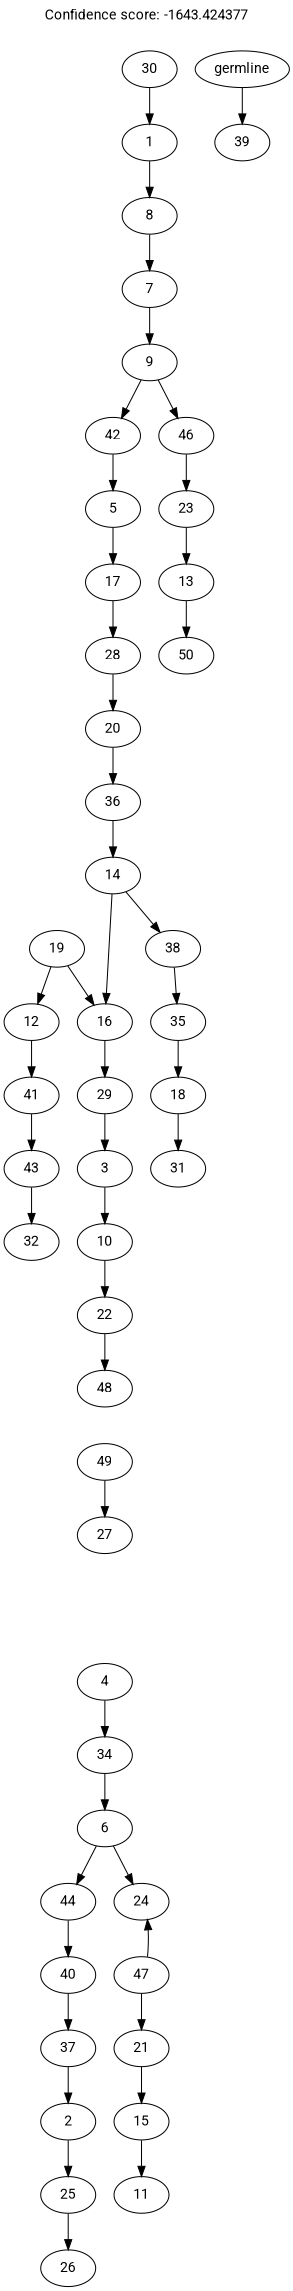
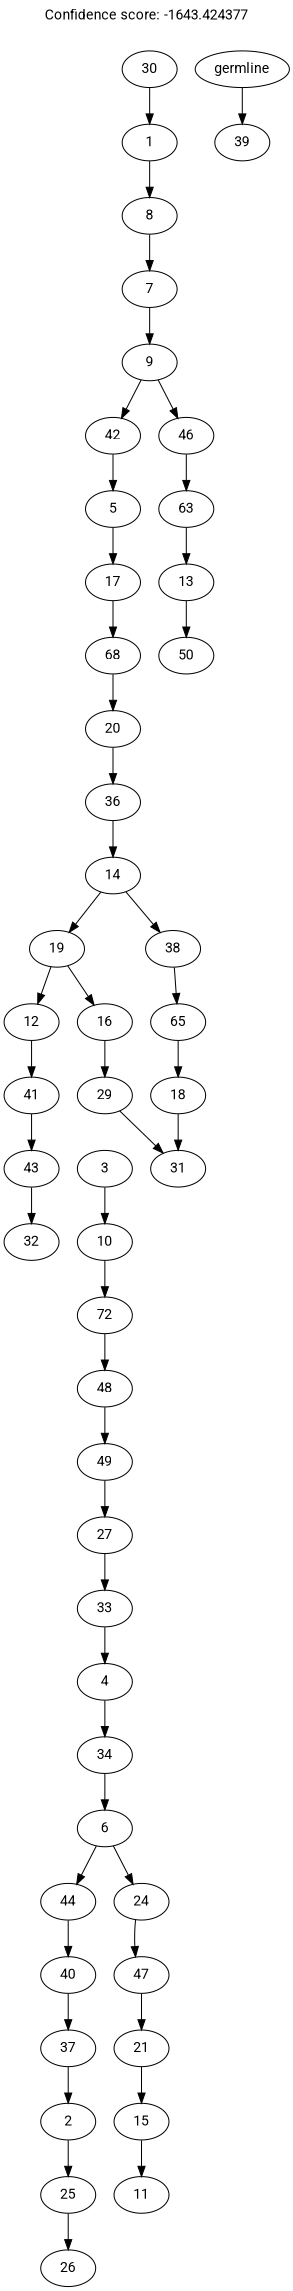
(186, 509) -> (186, 509)
(113, 656) -> (113, 656)
(109, 944) -> (88, 908)
(178, 1022) -> (178, 1022)
(105, 1127) -> (138, 1128)
(105, 1315) -> (105, 1315)
none -> (105, 1420)
none -> (105, 1609)
(148, 1943) -> (135, 1933)
